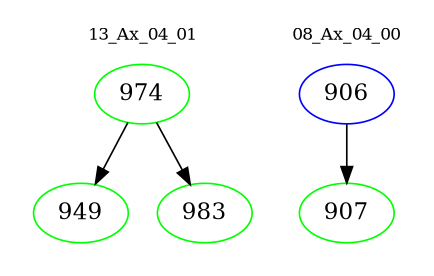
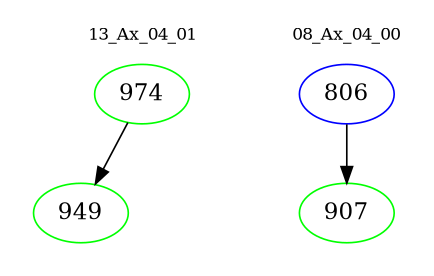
(347, 94) -> (347, 94)
(205, 213) -> none
